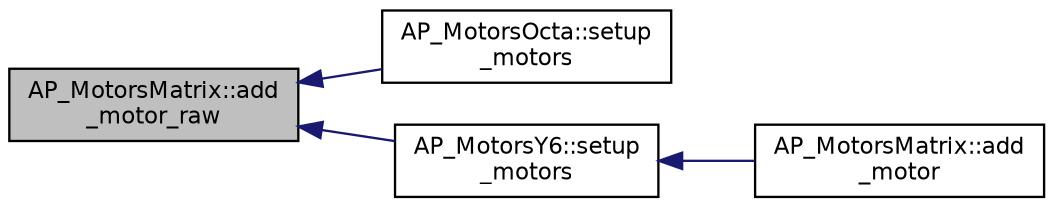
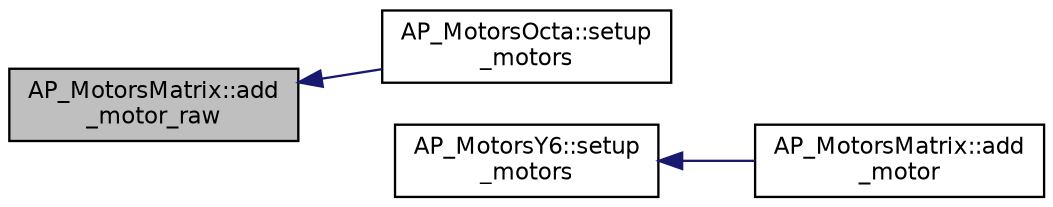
(358, 136) -> none
